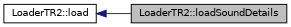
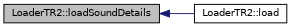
(119, 14) -> (182, 14)
